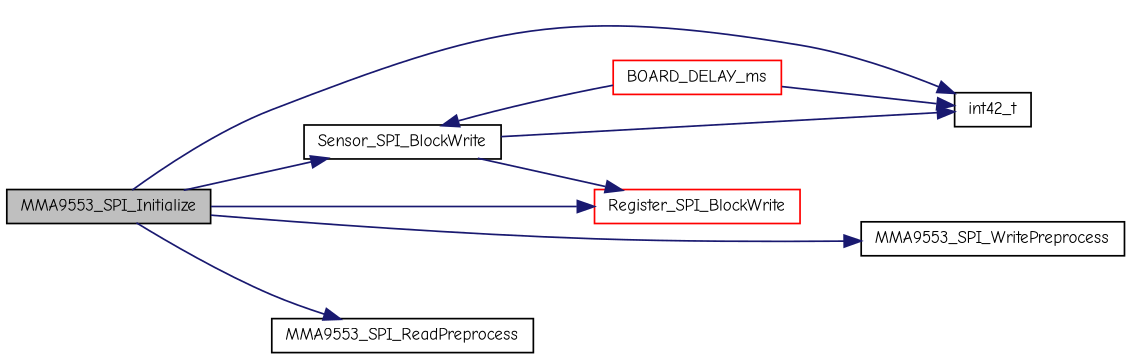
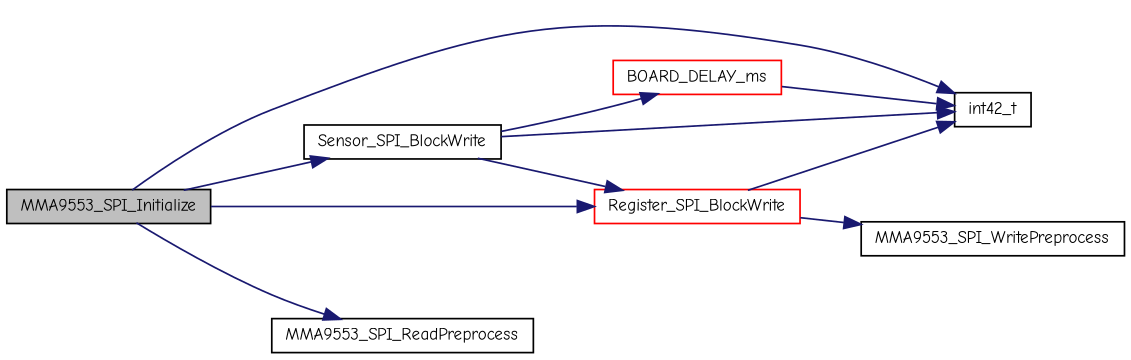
(535, 102) -> (572, 116)
none -> (843, 159)
(527, 236) -> (822, 220)
